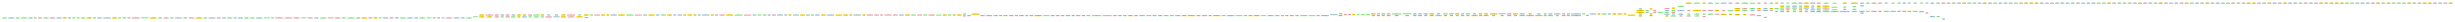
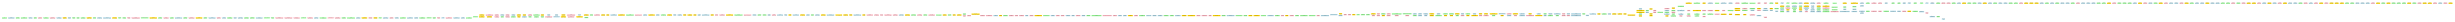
(2047, 3) -> (2047, 3)
